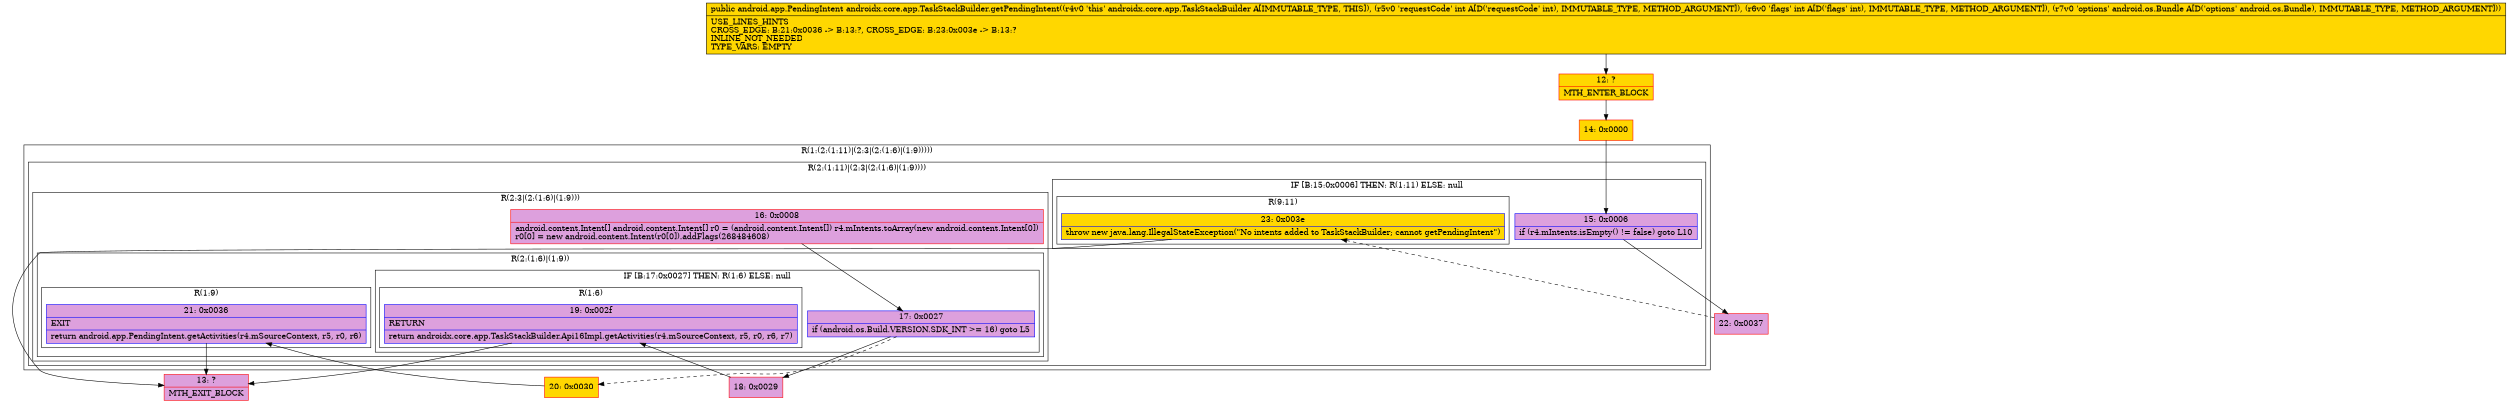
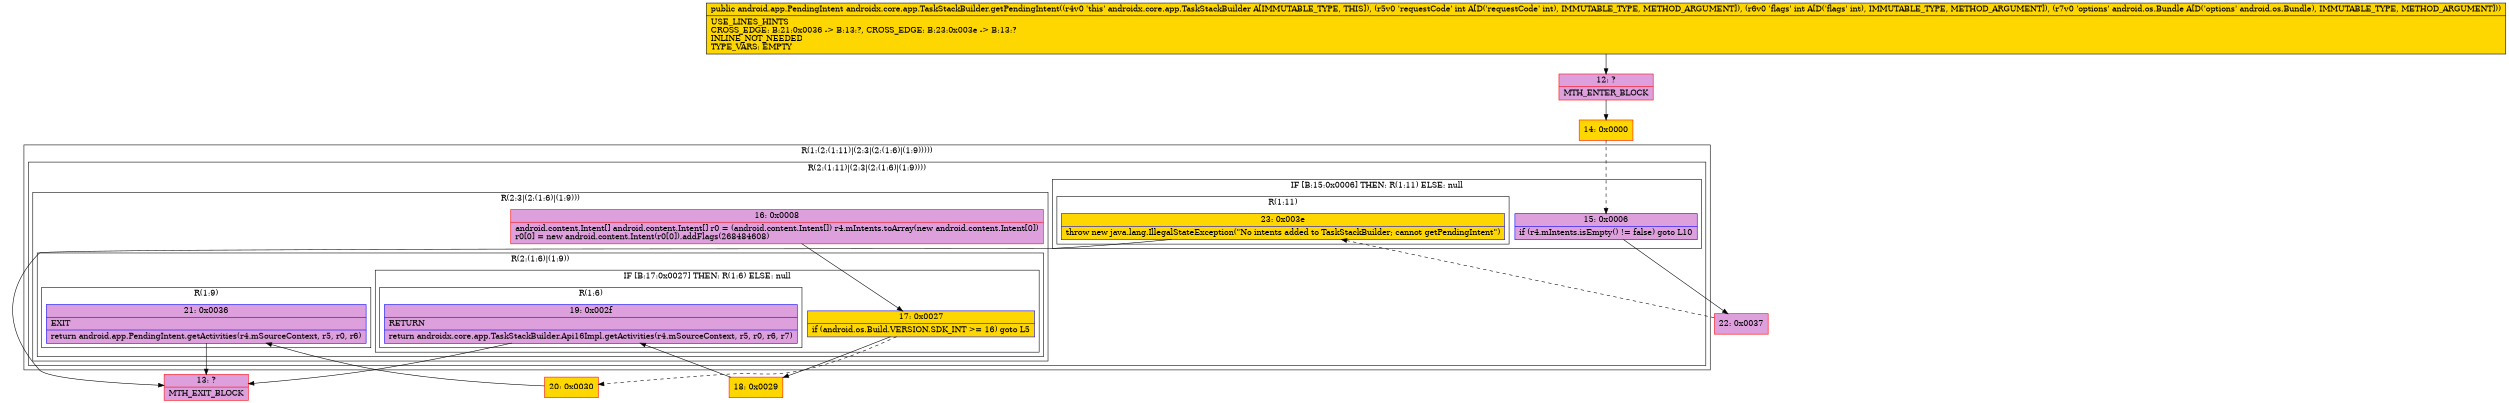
(1606, 87) -> (1606, 87)
(1606, 174) -> (1606, 174)
(1283, 203) -> (1283, 203)
(921, 324) -> (921, 324)
(756, 387) -> (756, 387)
